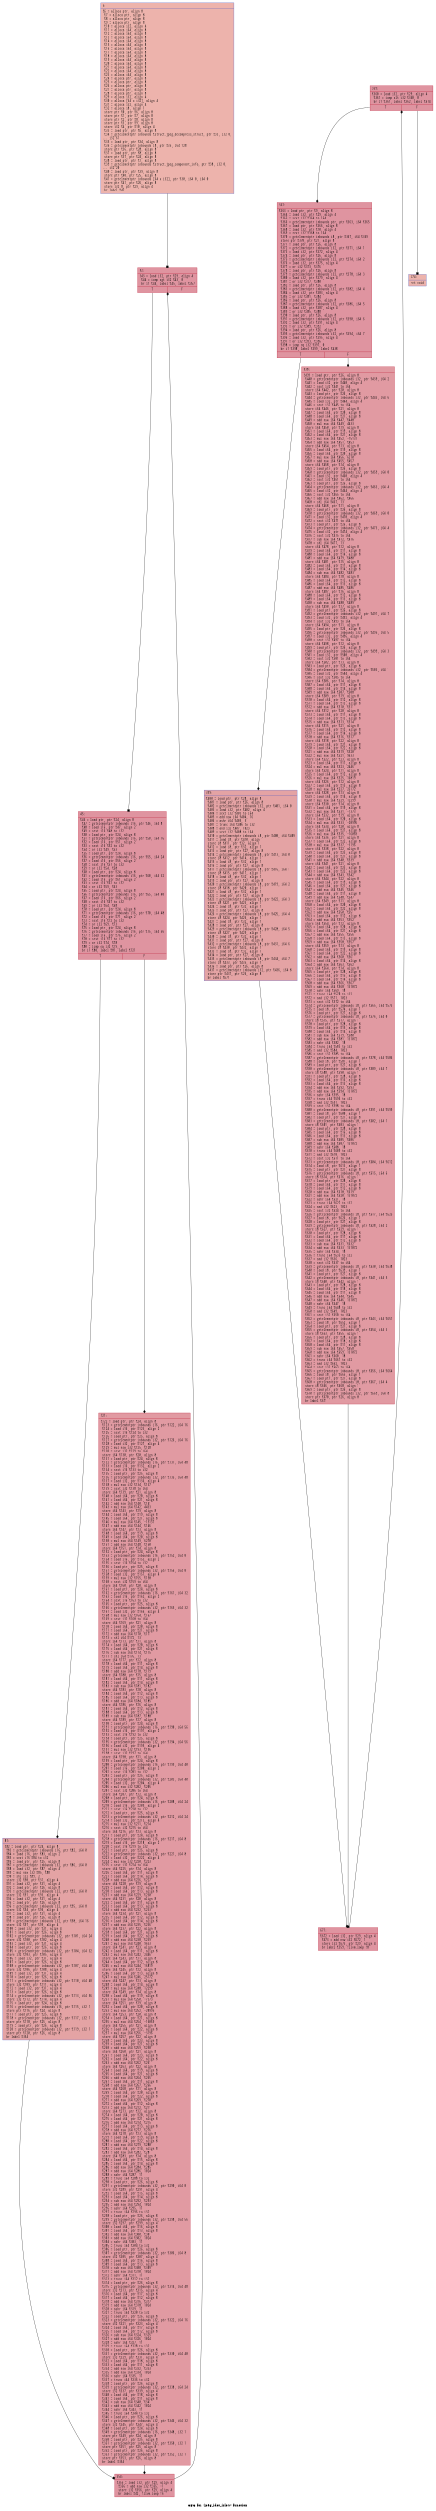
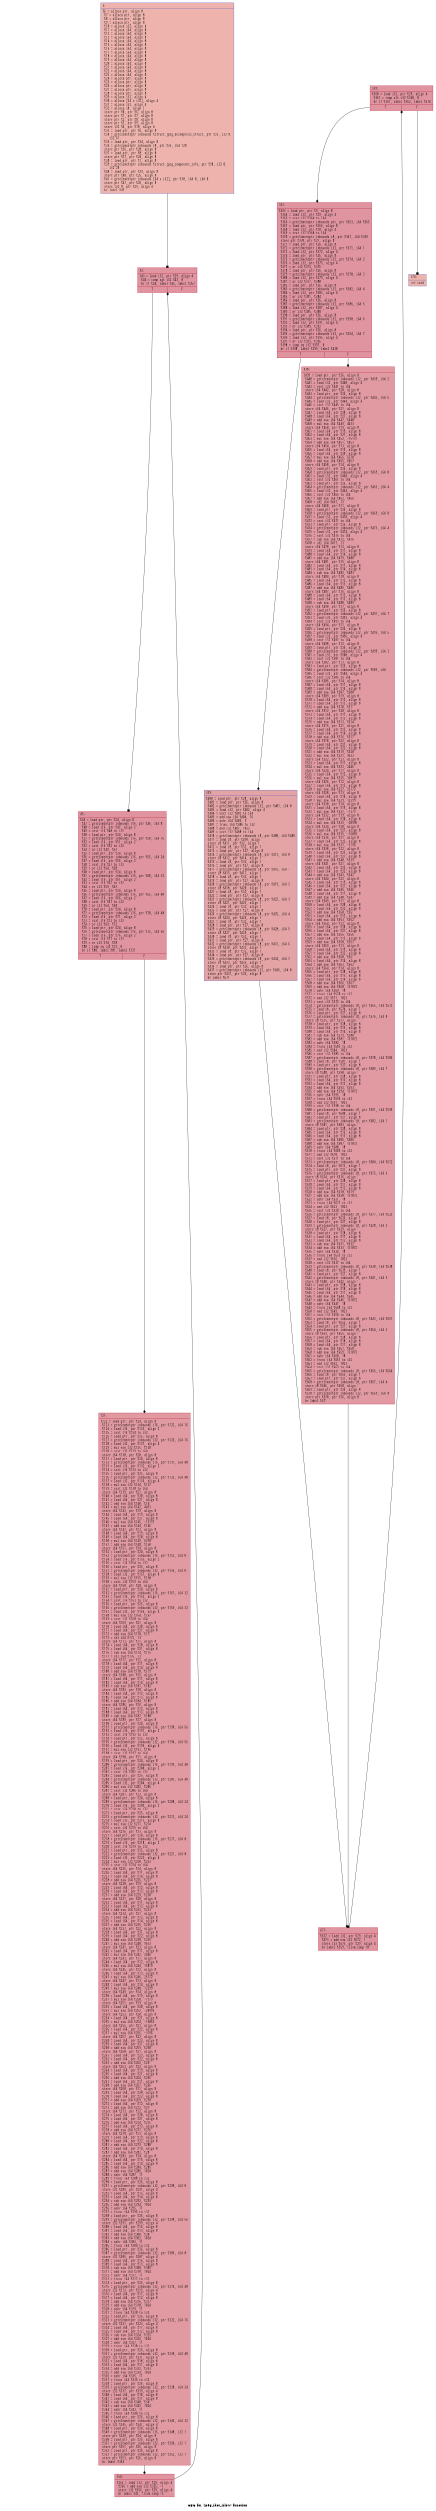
(48, 1939) -> none
